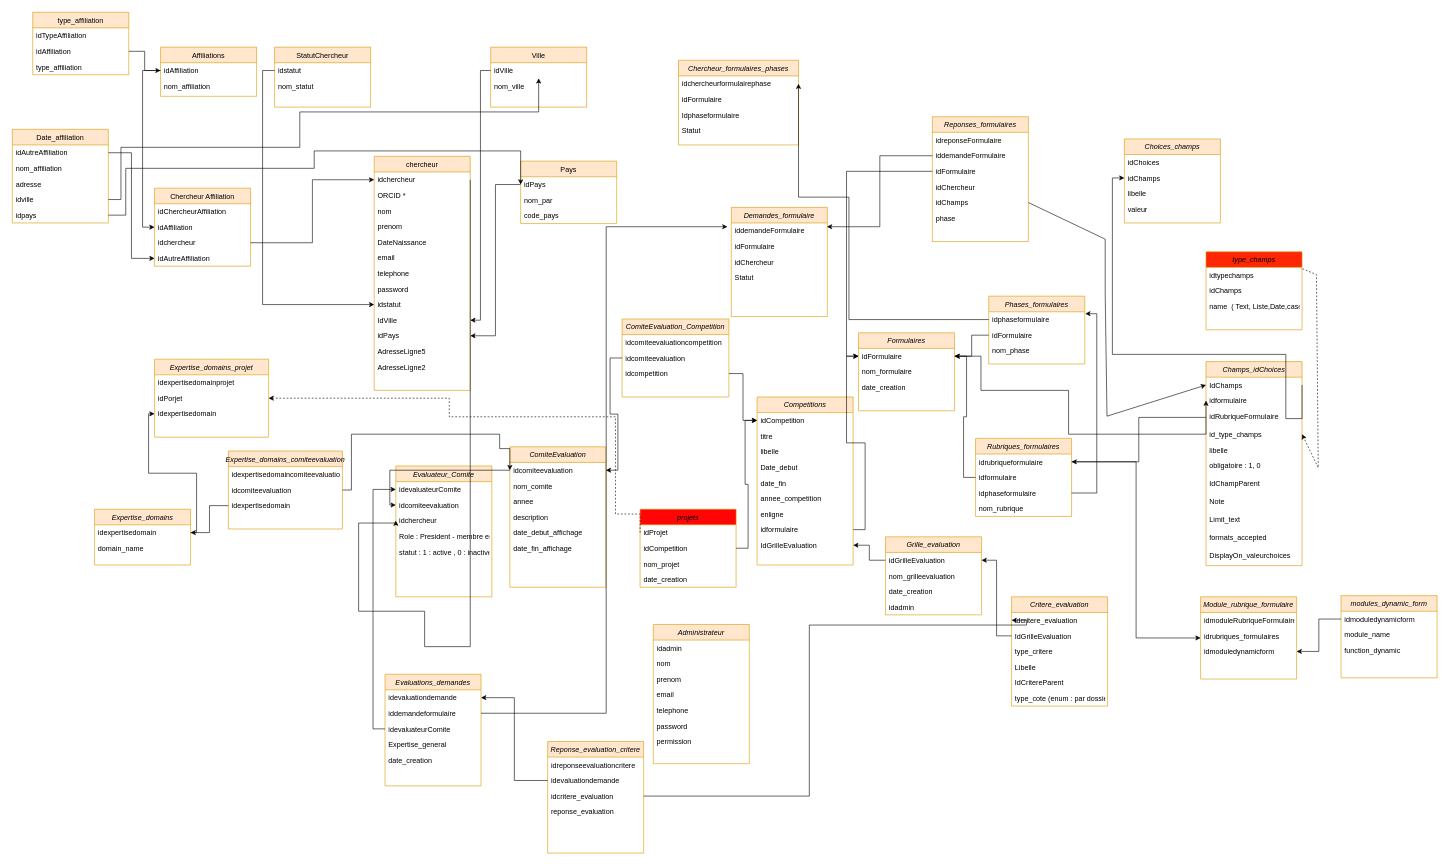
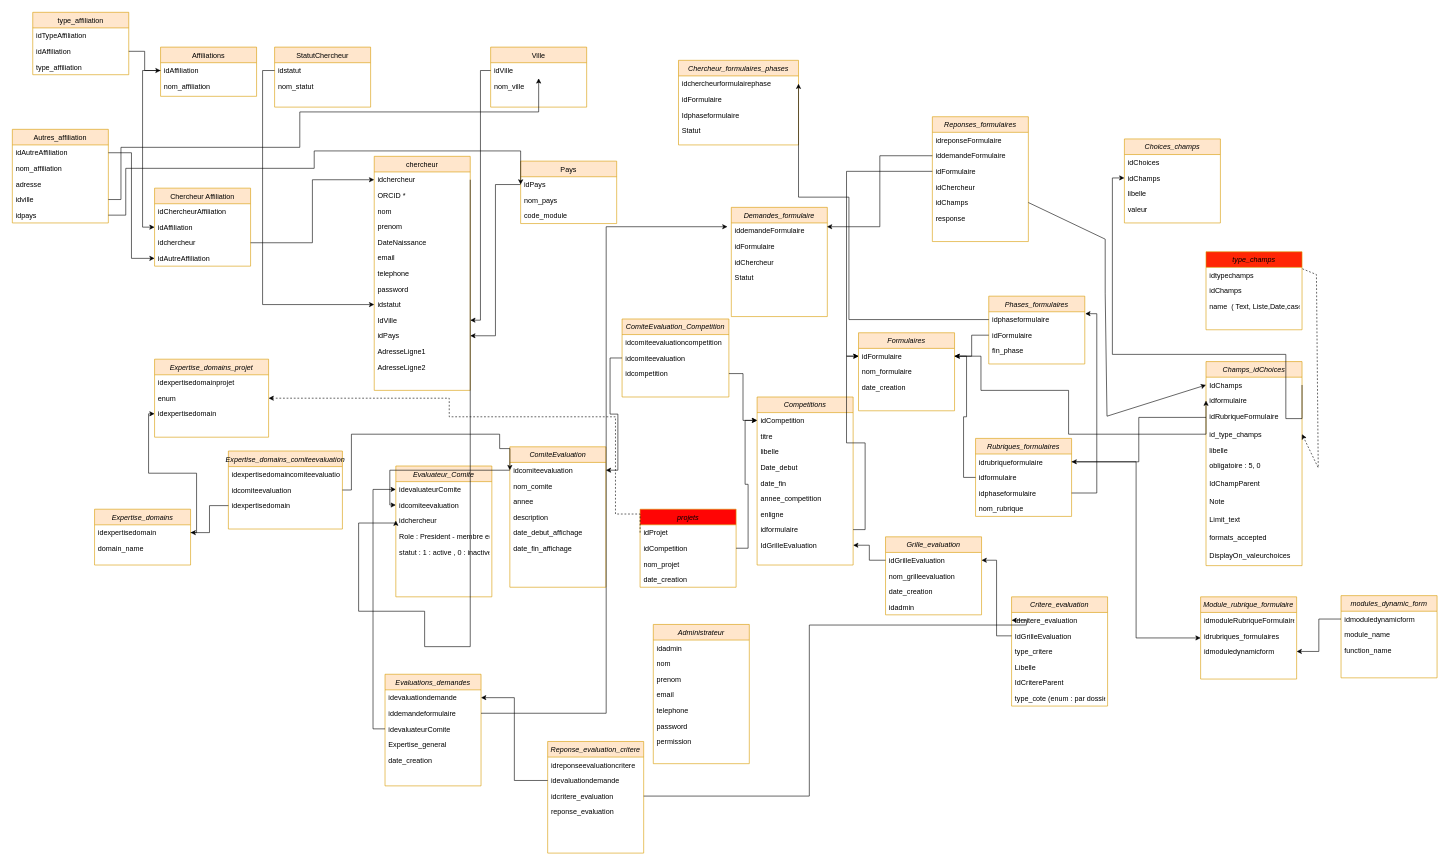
(60, 137) -> (60, 137)
(538, 200) -> (540, 200)
(542, 216) -> (545, 216)
(945, 218) -> (952, 218)
(1010, 351) -> (1009, 351)
(403, 352) -> (403, 352)
(173, 398) -> (166, 398)
(1238, 466) -> (1238, 466)
(1374, 650) -> (1369, 650)
